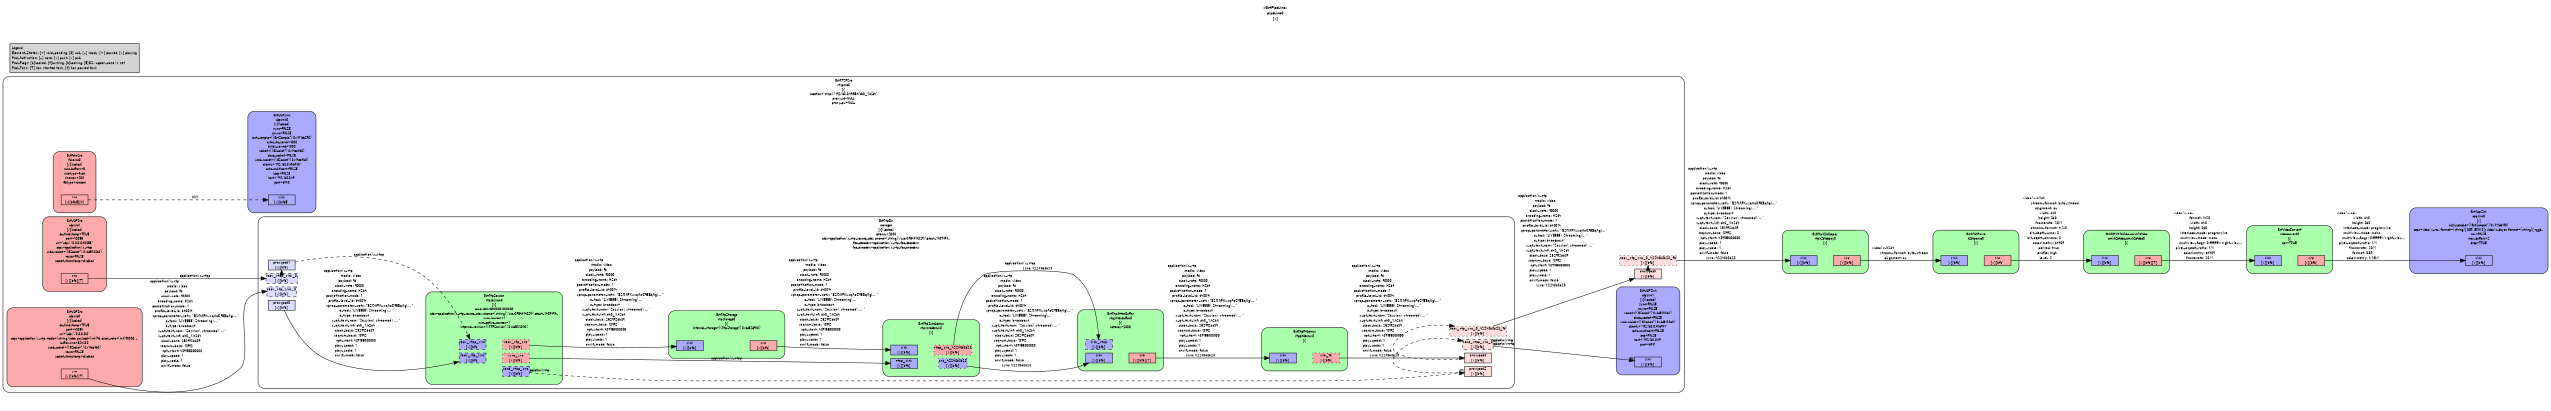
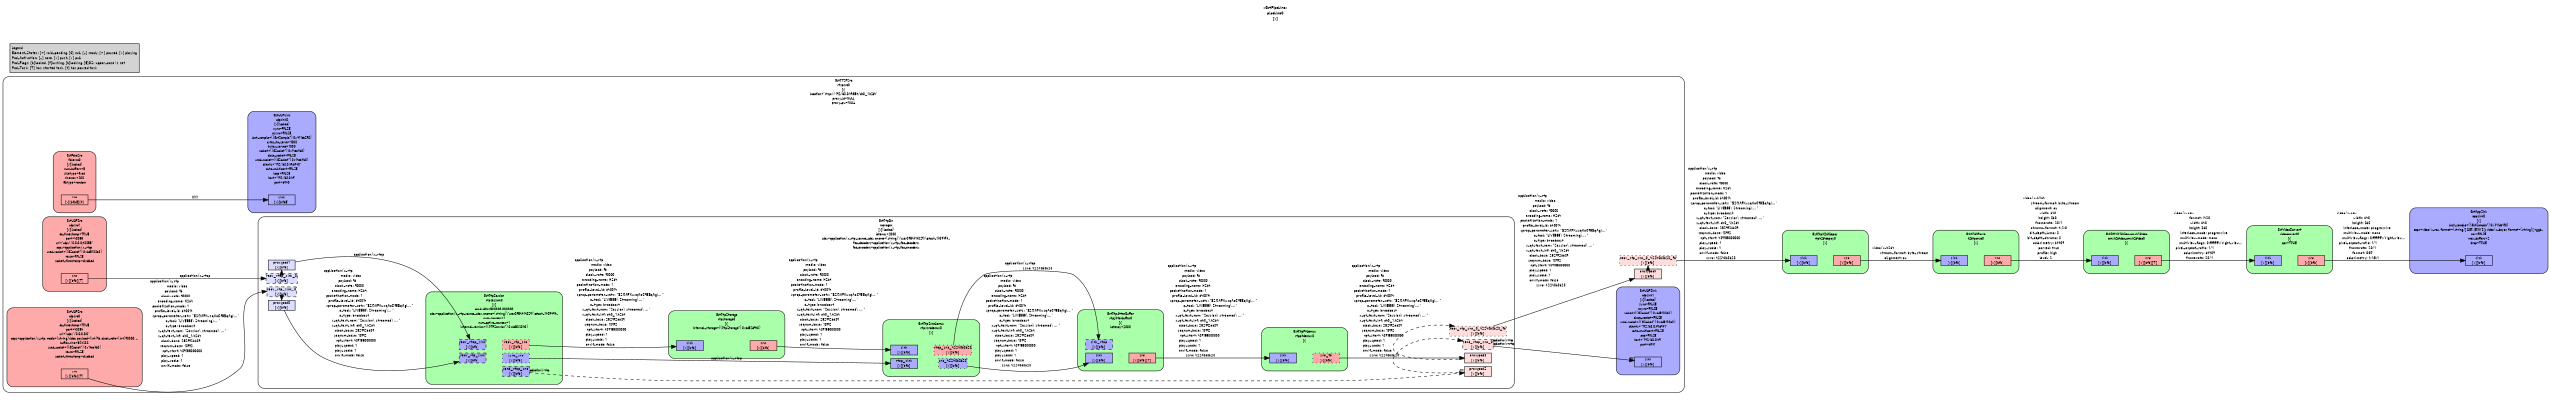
(176, 200) -> (176, 200)
(398, 263) -> (398, 263)
none -> (282, 297)
(516, 358) -> (516, 358)
